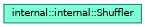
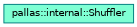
(73, 14) -> (69, 14)
